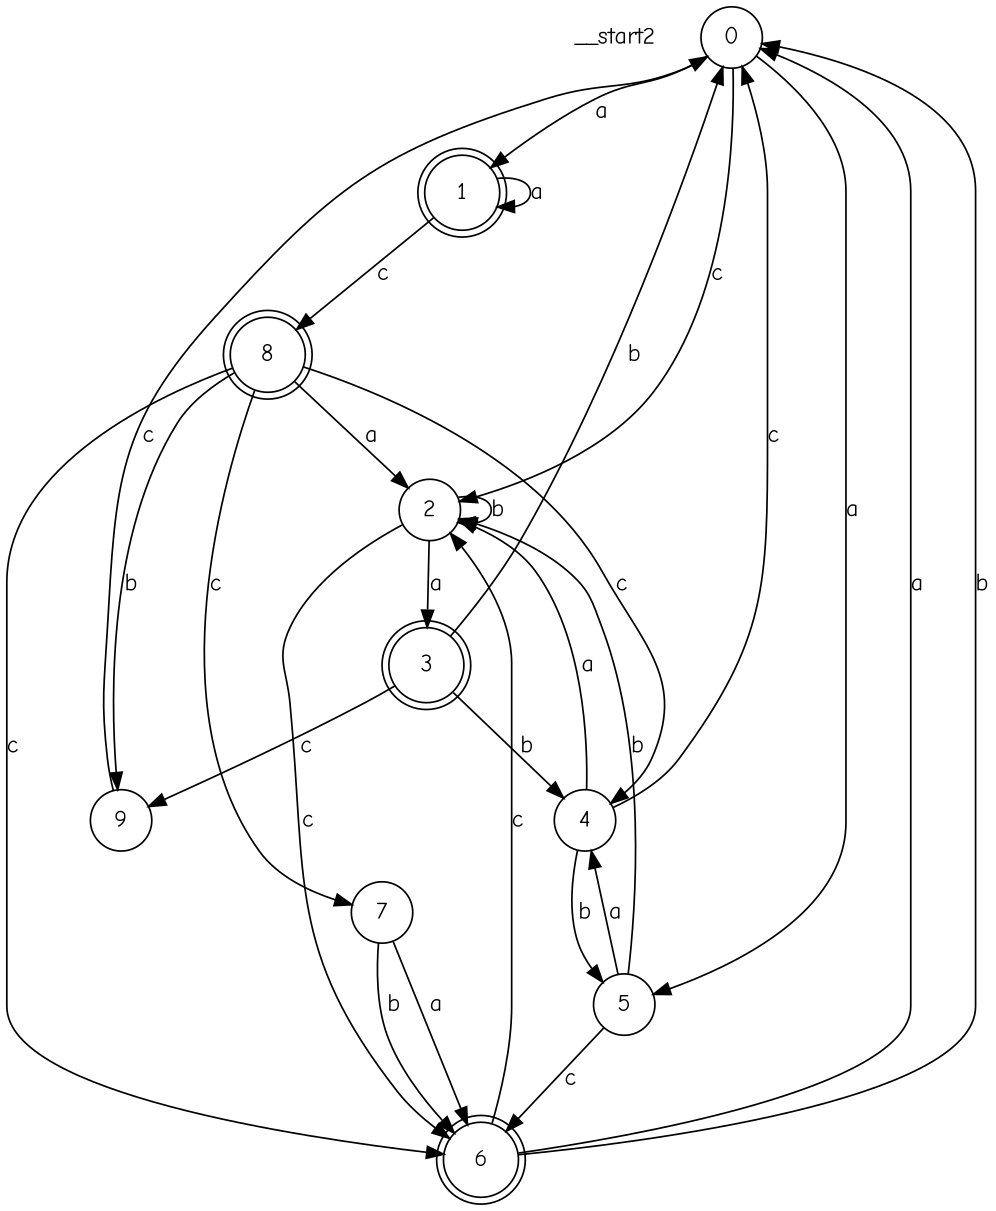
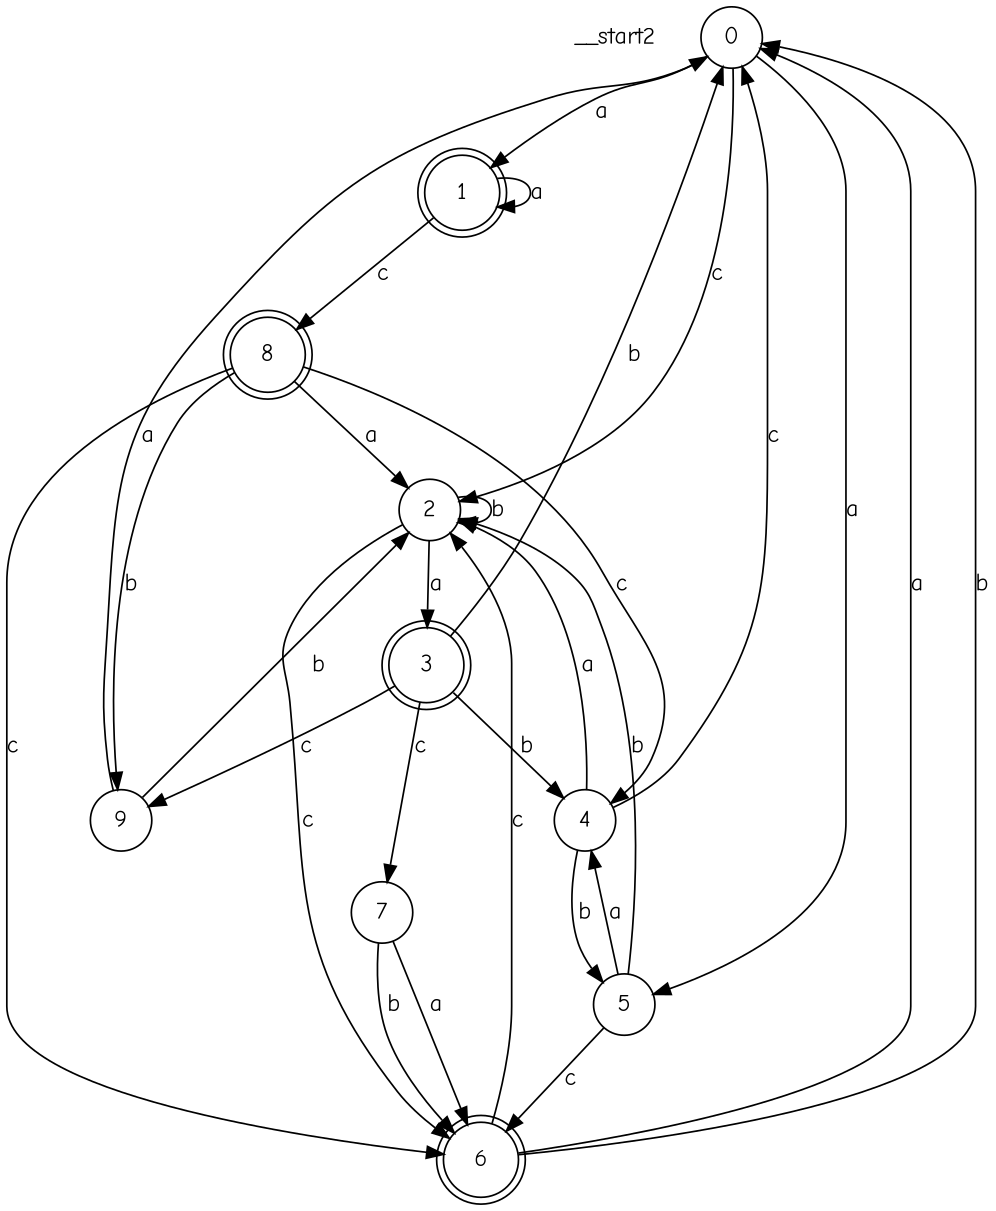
(148, 436) -> (148, 436)
(205, 669) -> (405, 784)
none -> (269, 671)
